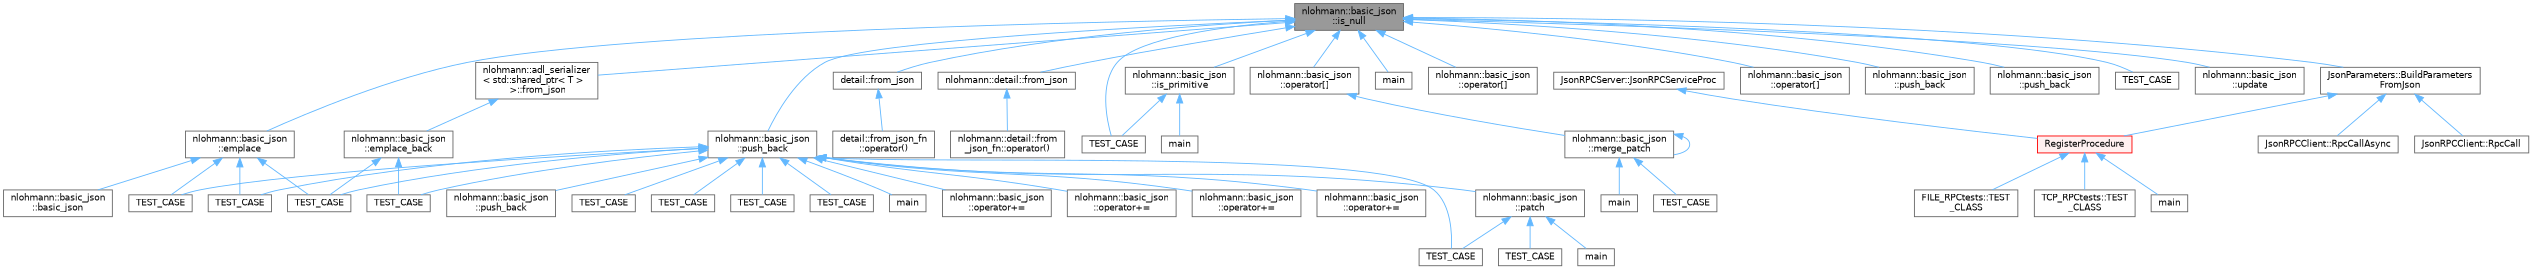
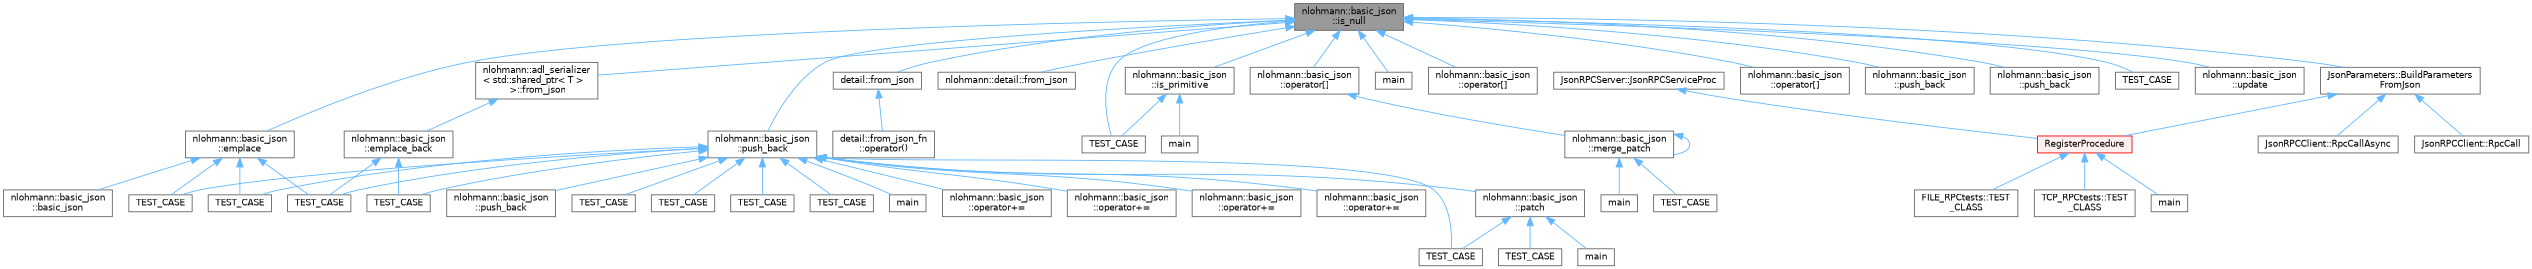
(1008, 144) -> none
